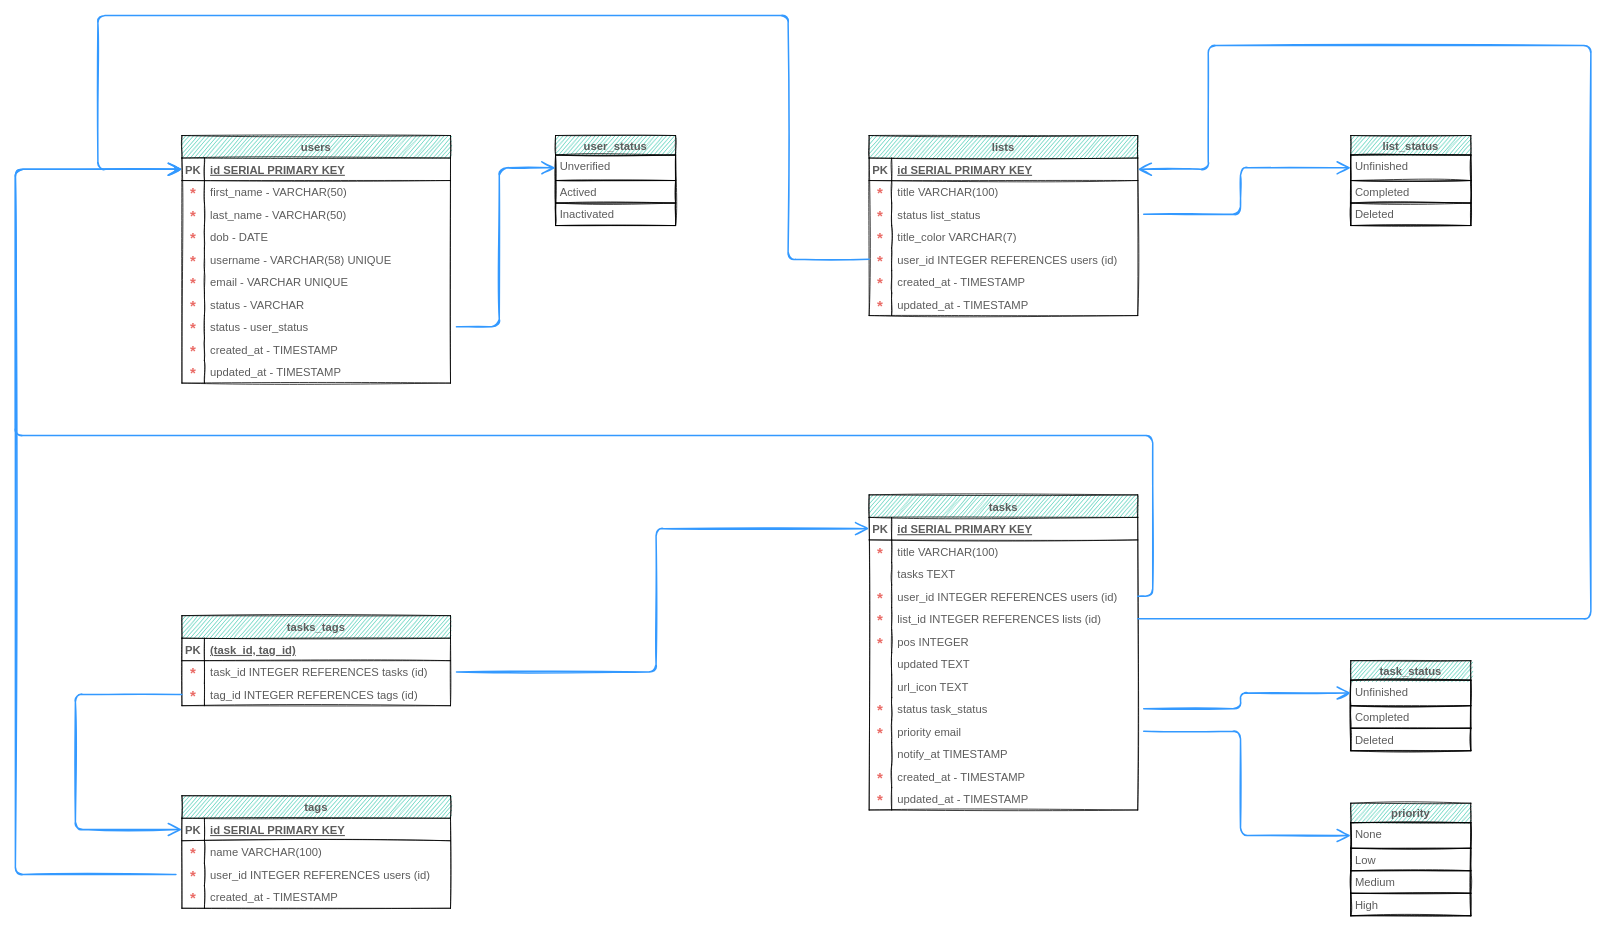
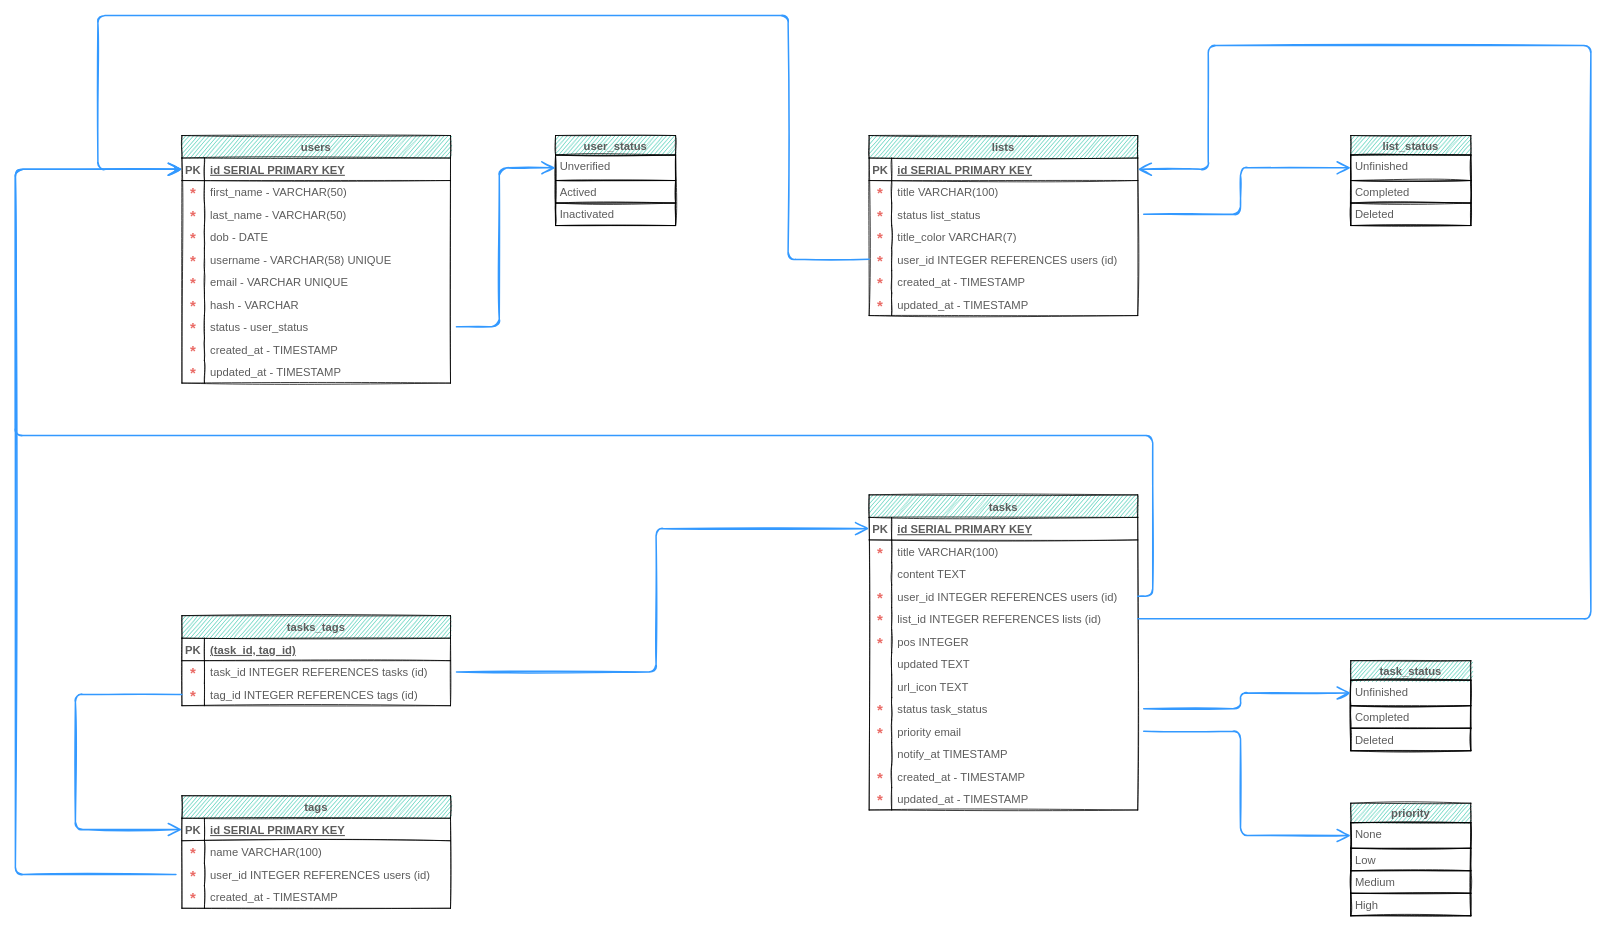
(257, 305) -> (251, 305)
(927, 574) -> (933, 574)
